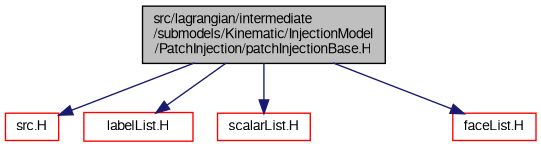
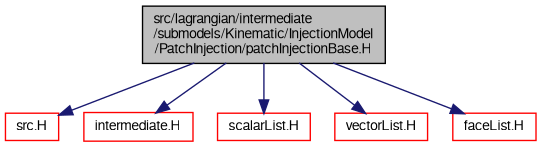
(138, 127) -> (138, 127)
none -> (381, 127)
